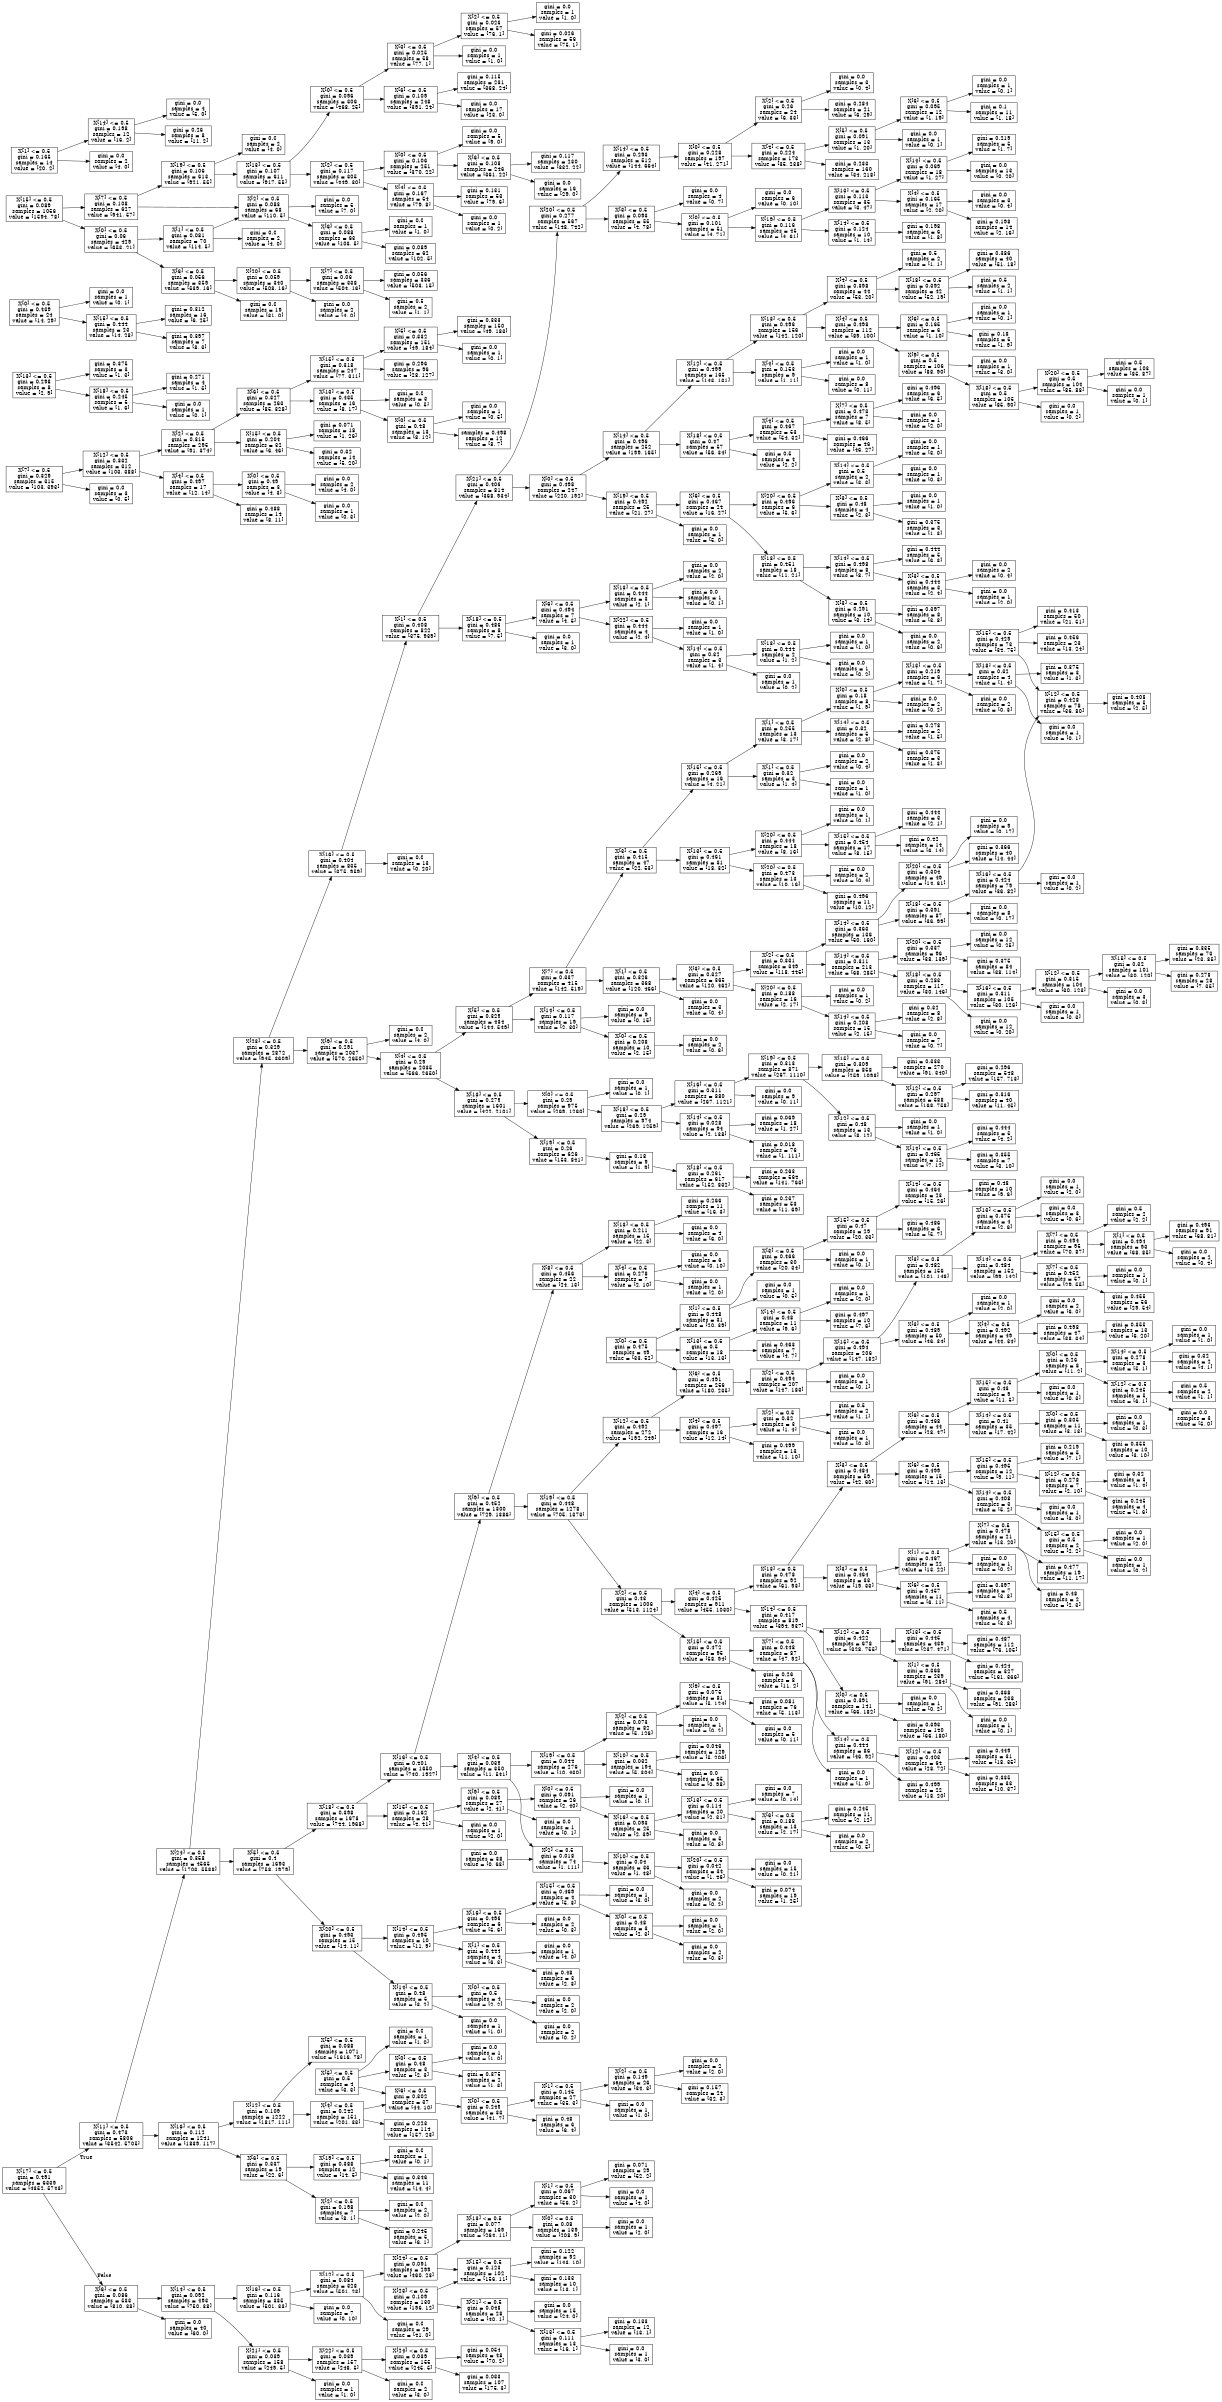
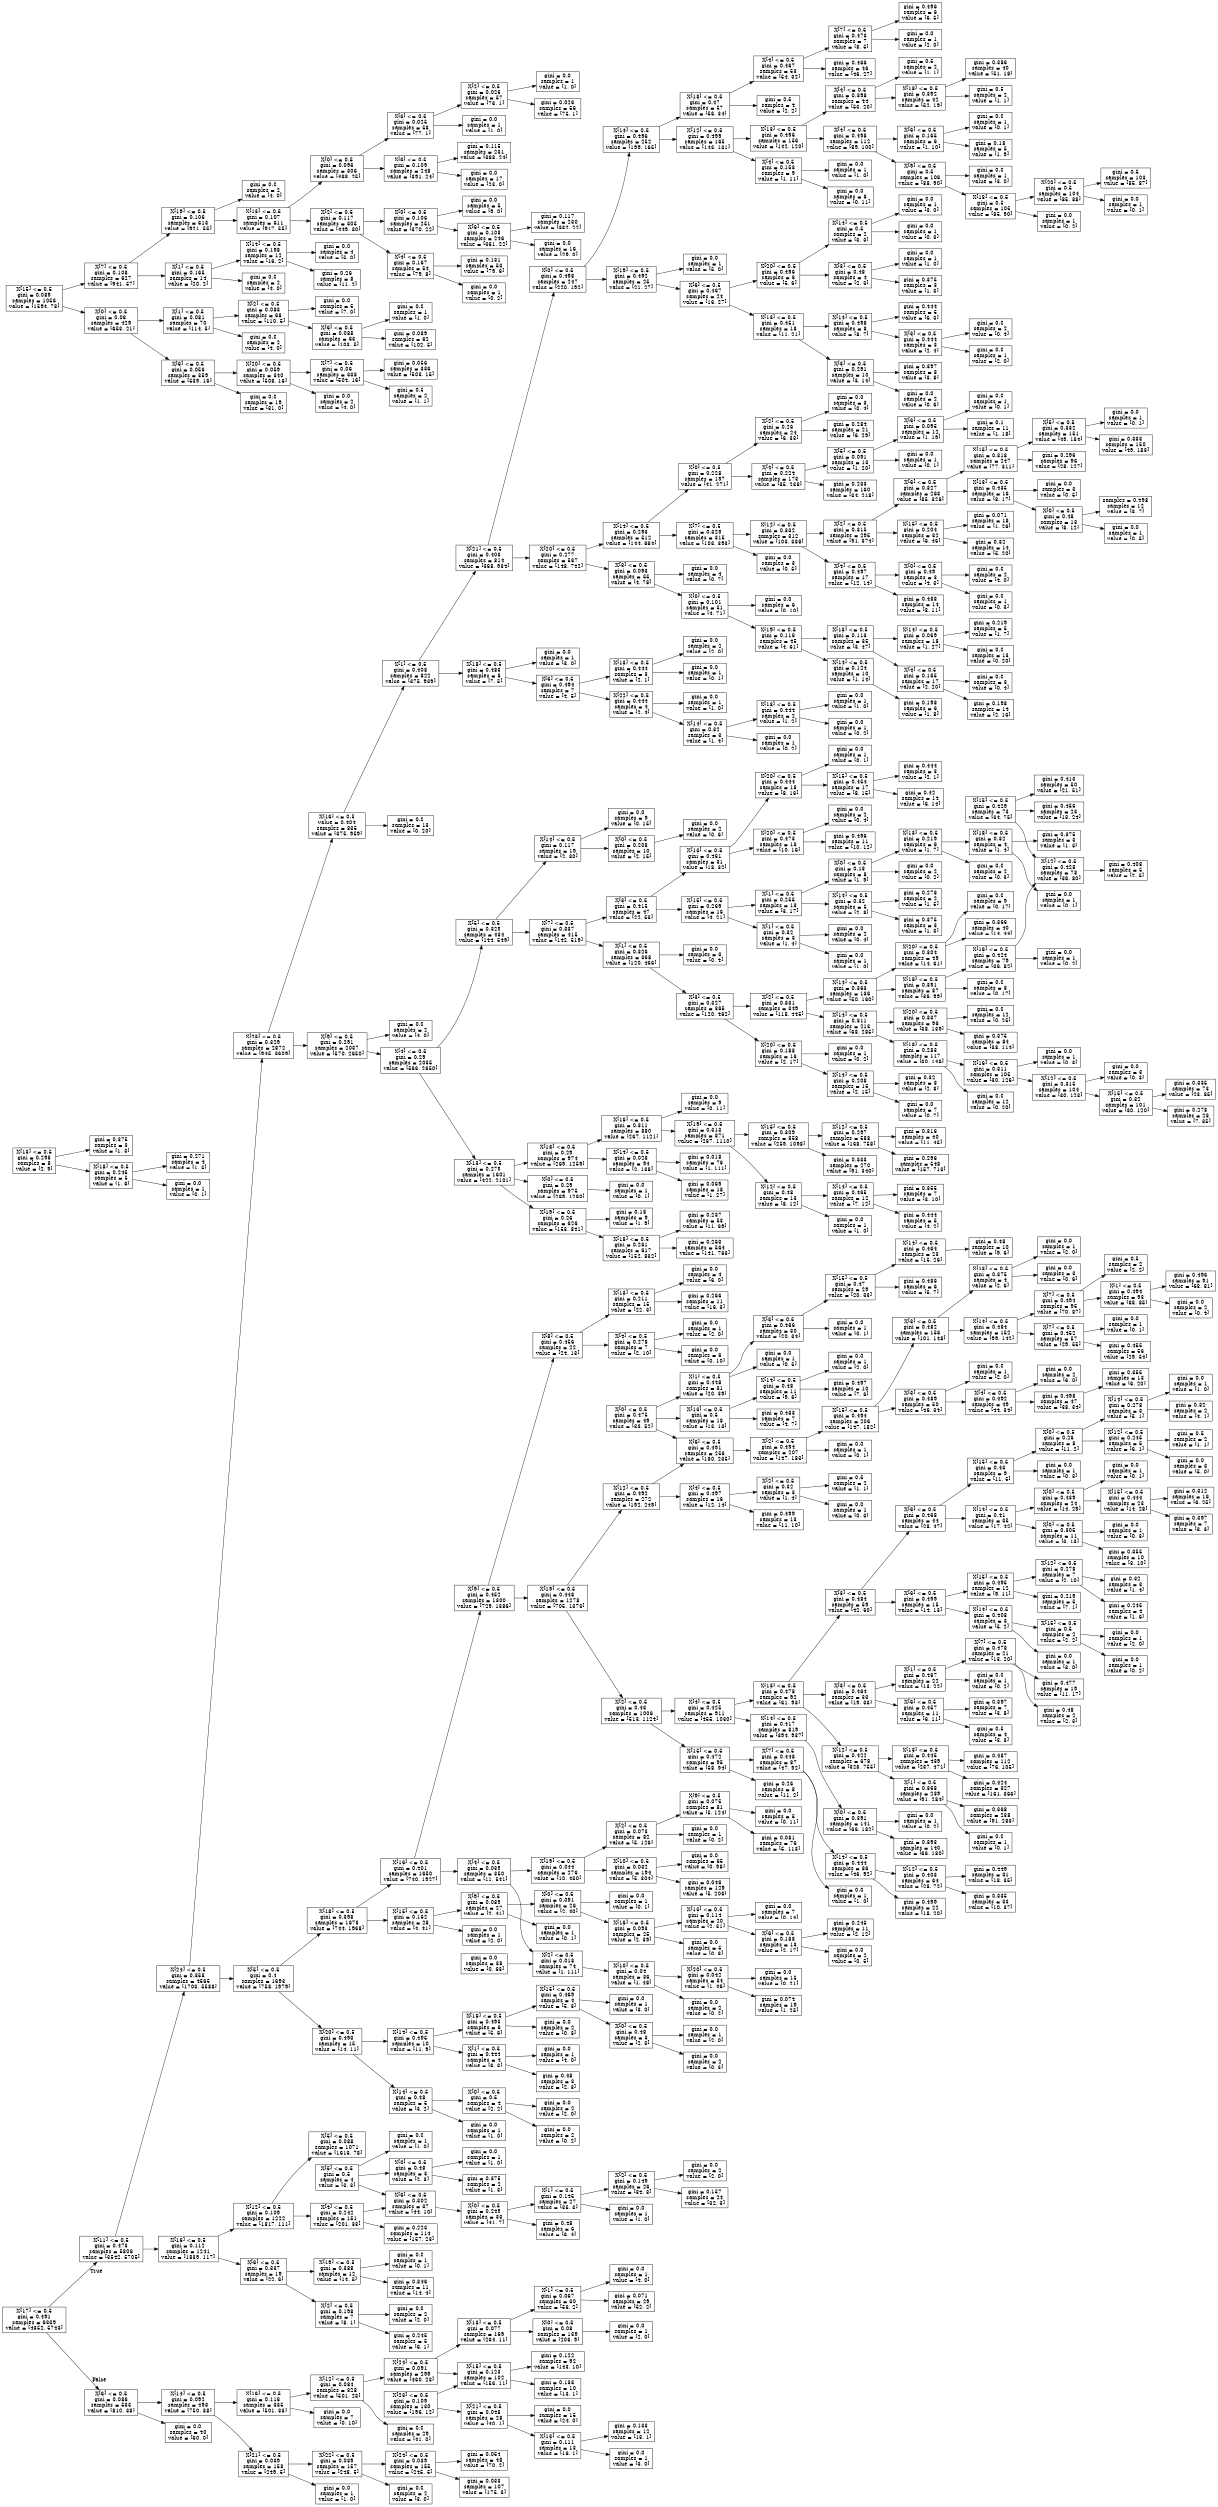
(186, 207) -> (150, 276)
none -> (666, 535)
(337, 864) -> (337, 826)
(593, 1111) -> (519, 1164)
(663, 1168) -> (593, 1234)
none -> (1023, 1510)
(813, 1629) -> (822, 1724)
